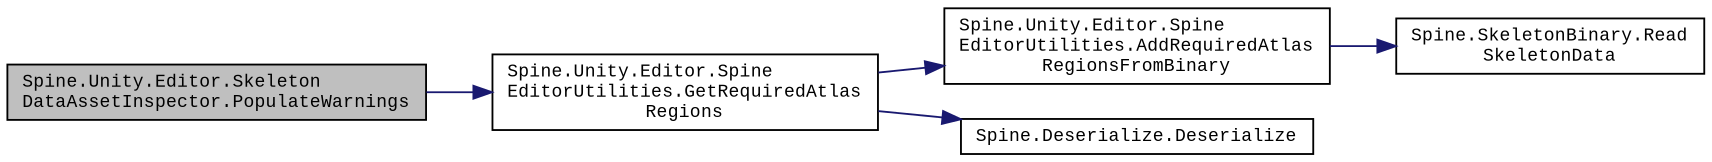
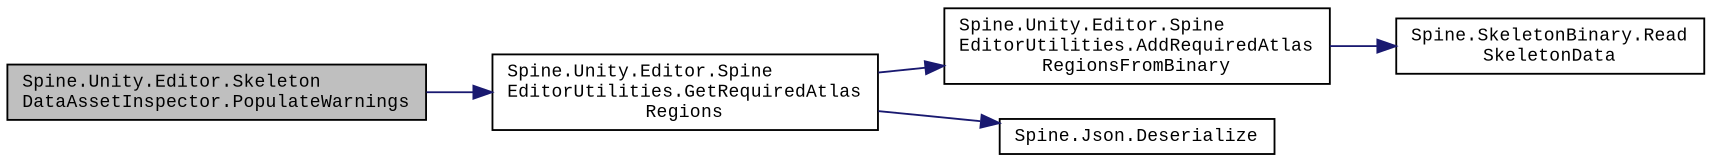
(1137, 136) -> (1137, 136)
